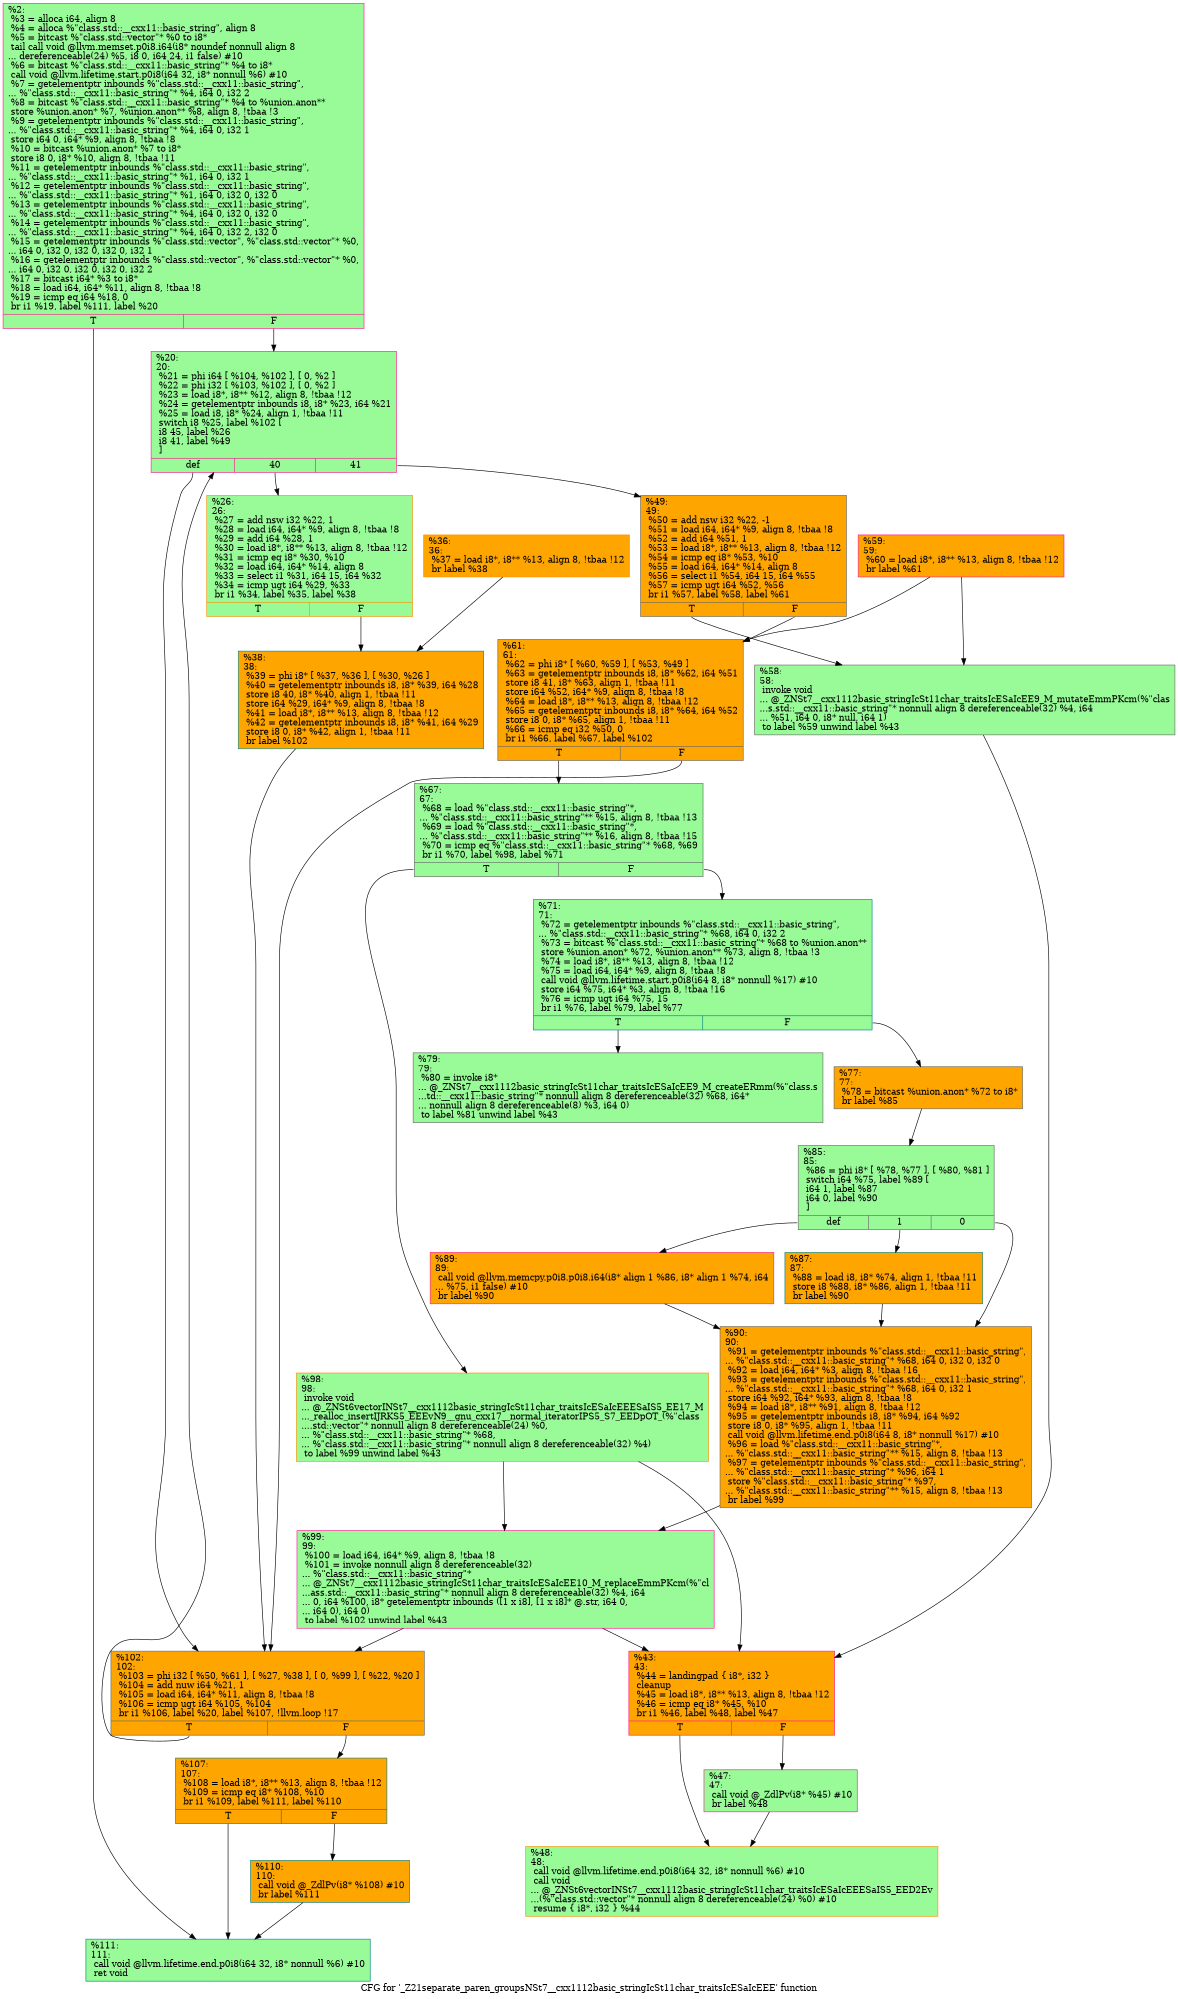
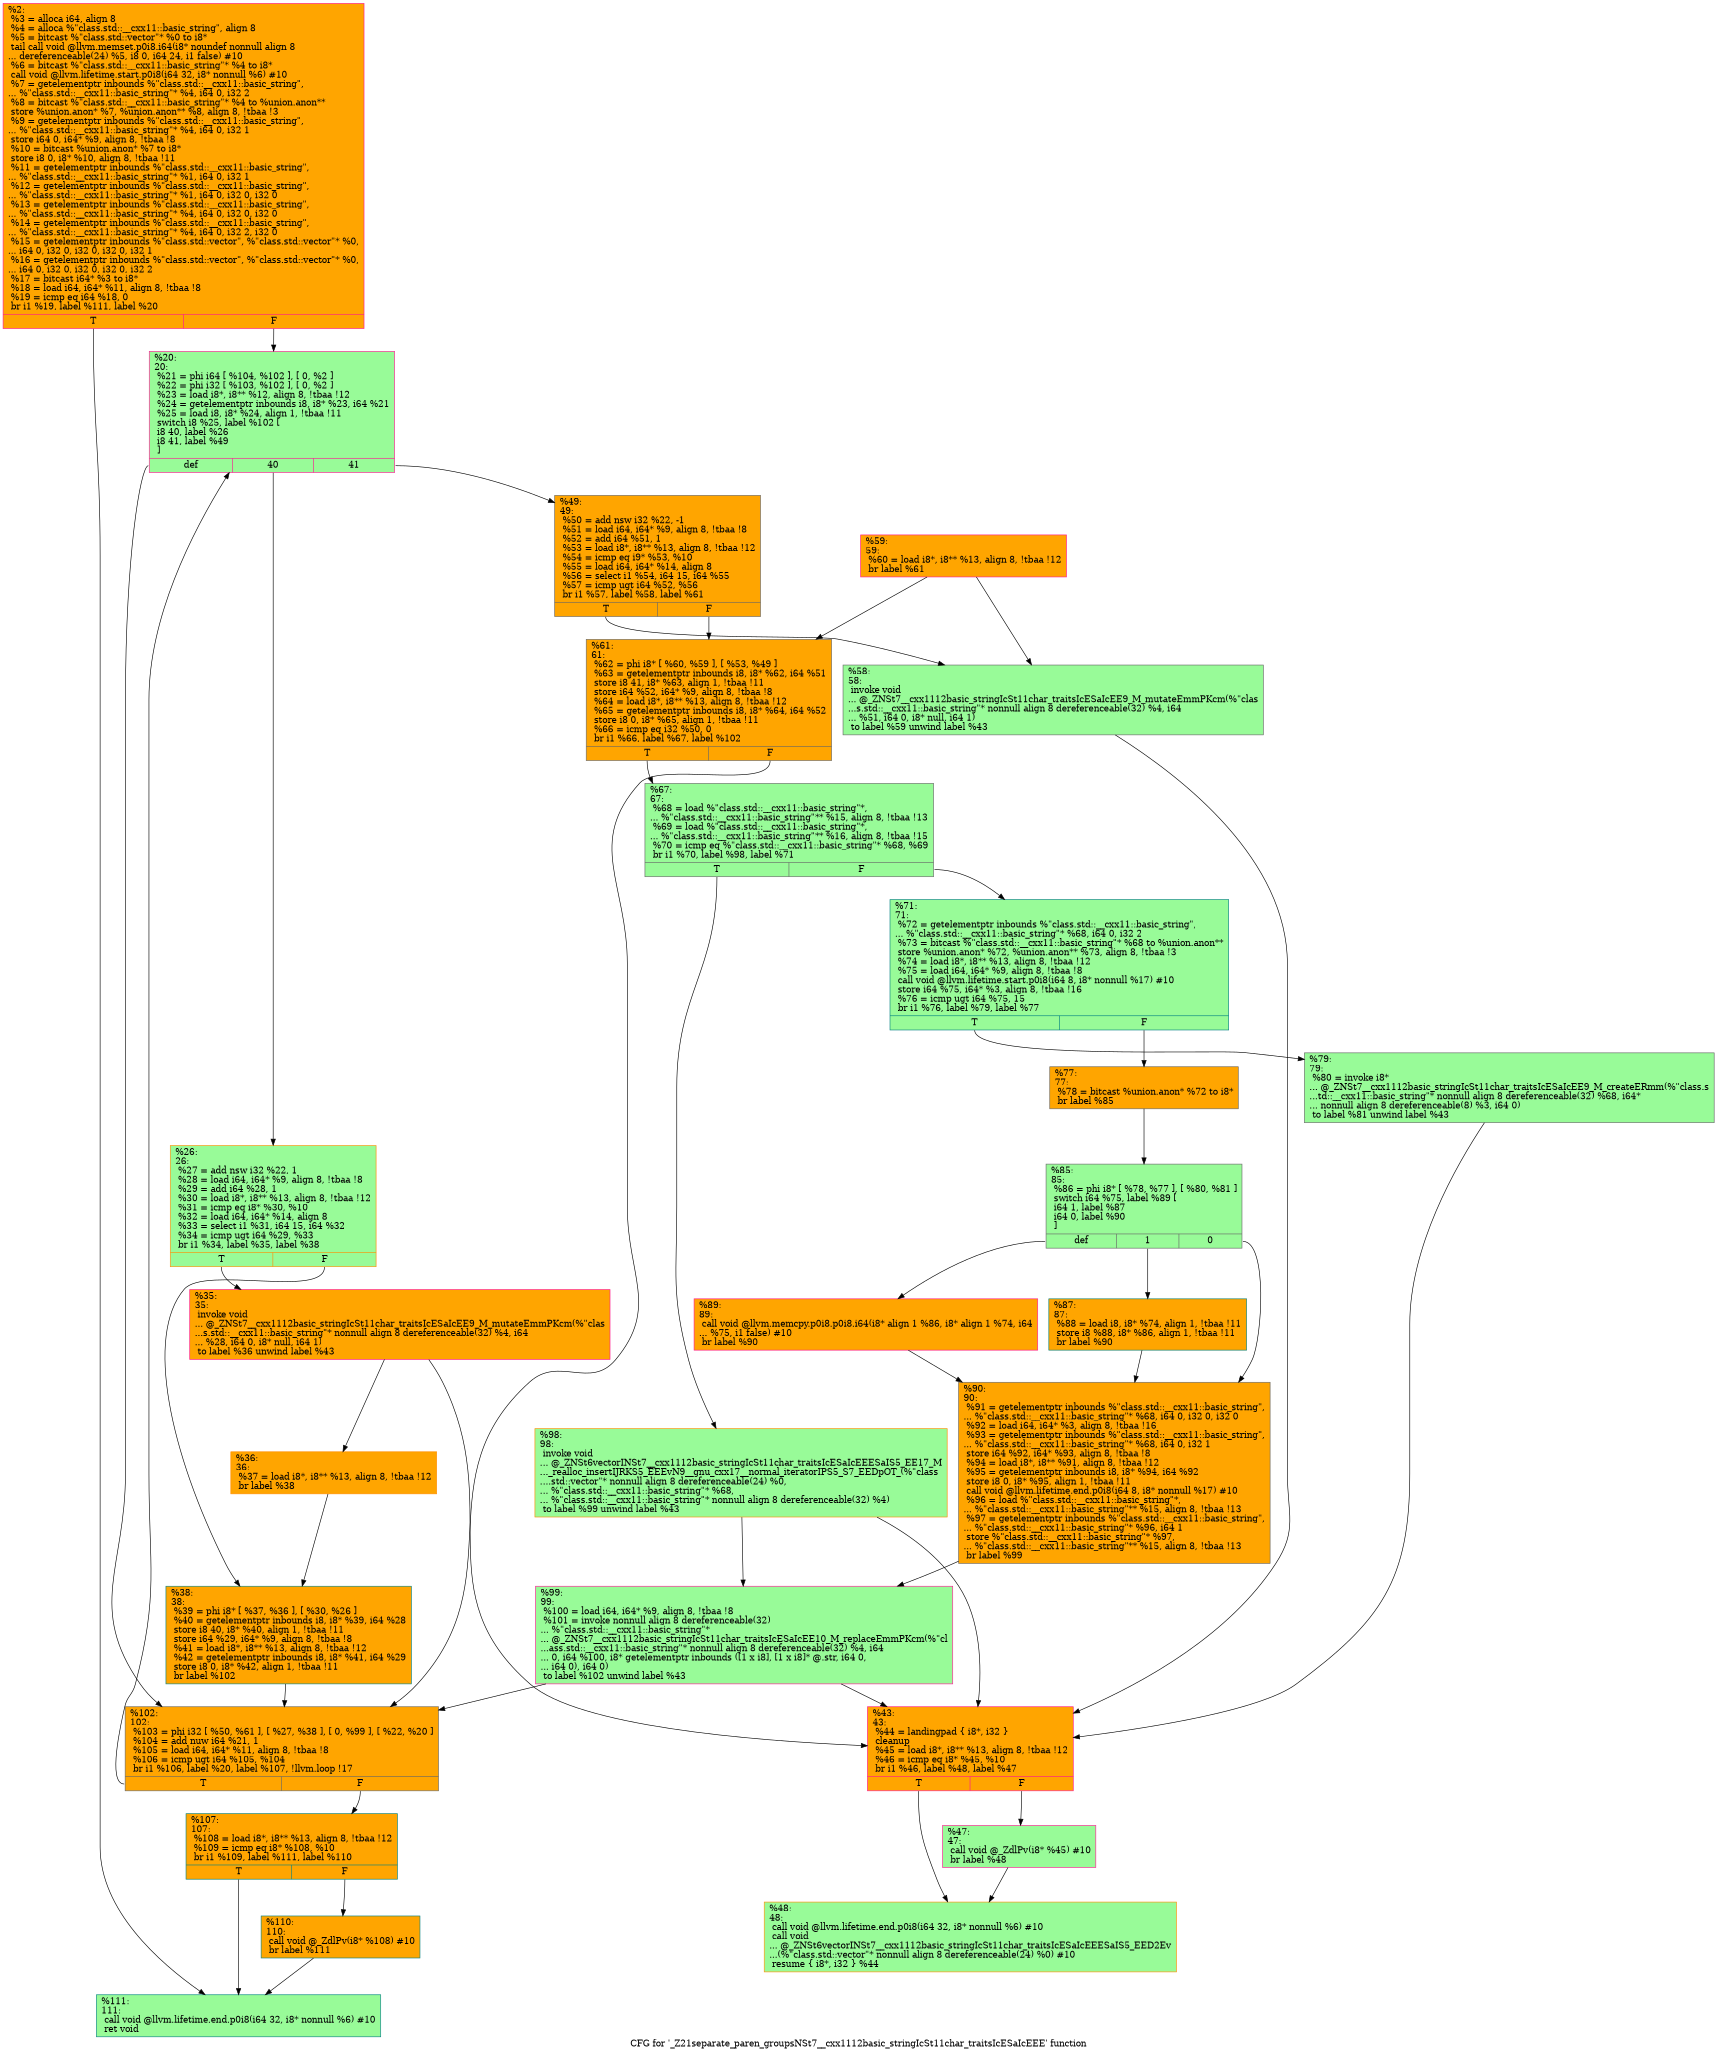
(184, 166) -> (184, 166)
(193, 432) -> (192, 432)
(712, 558) -> (626, 558)
none -> (400, 1324)
none -> (1406, 1528)
